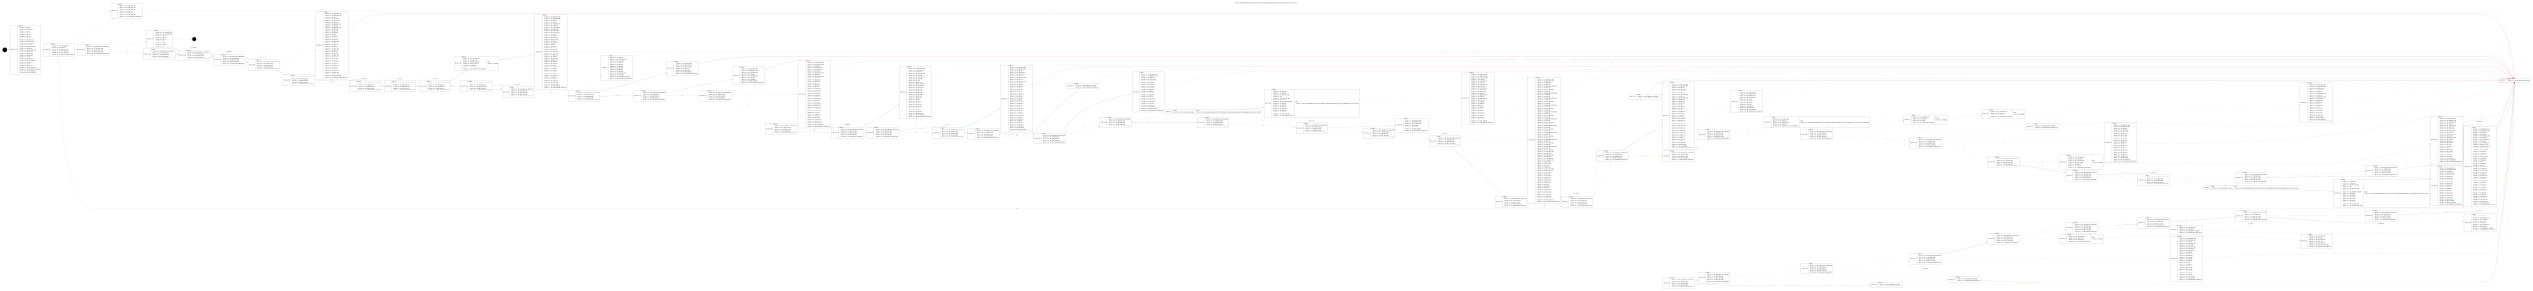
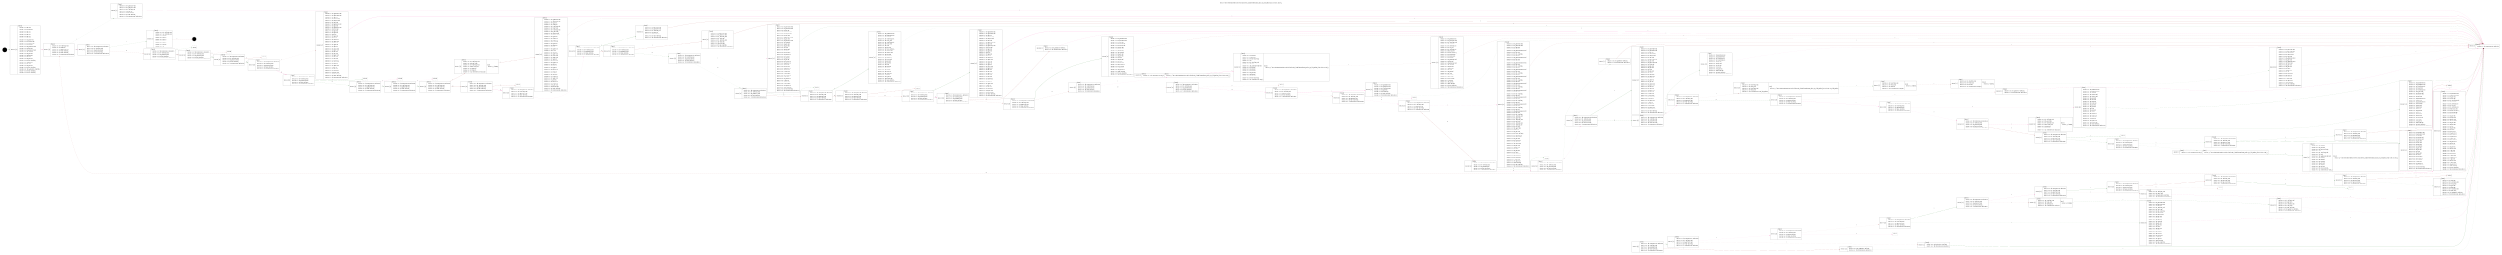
(617, 68) -> none
